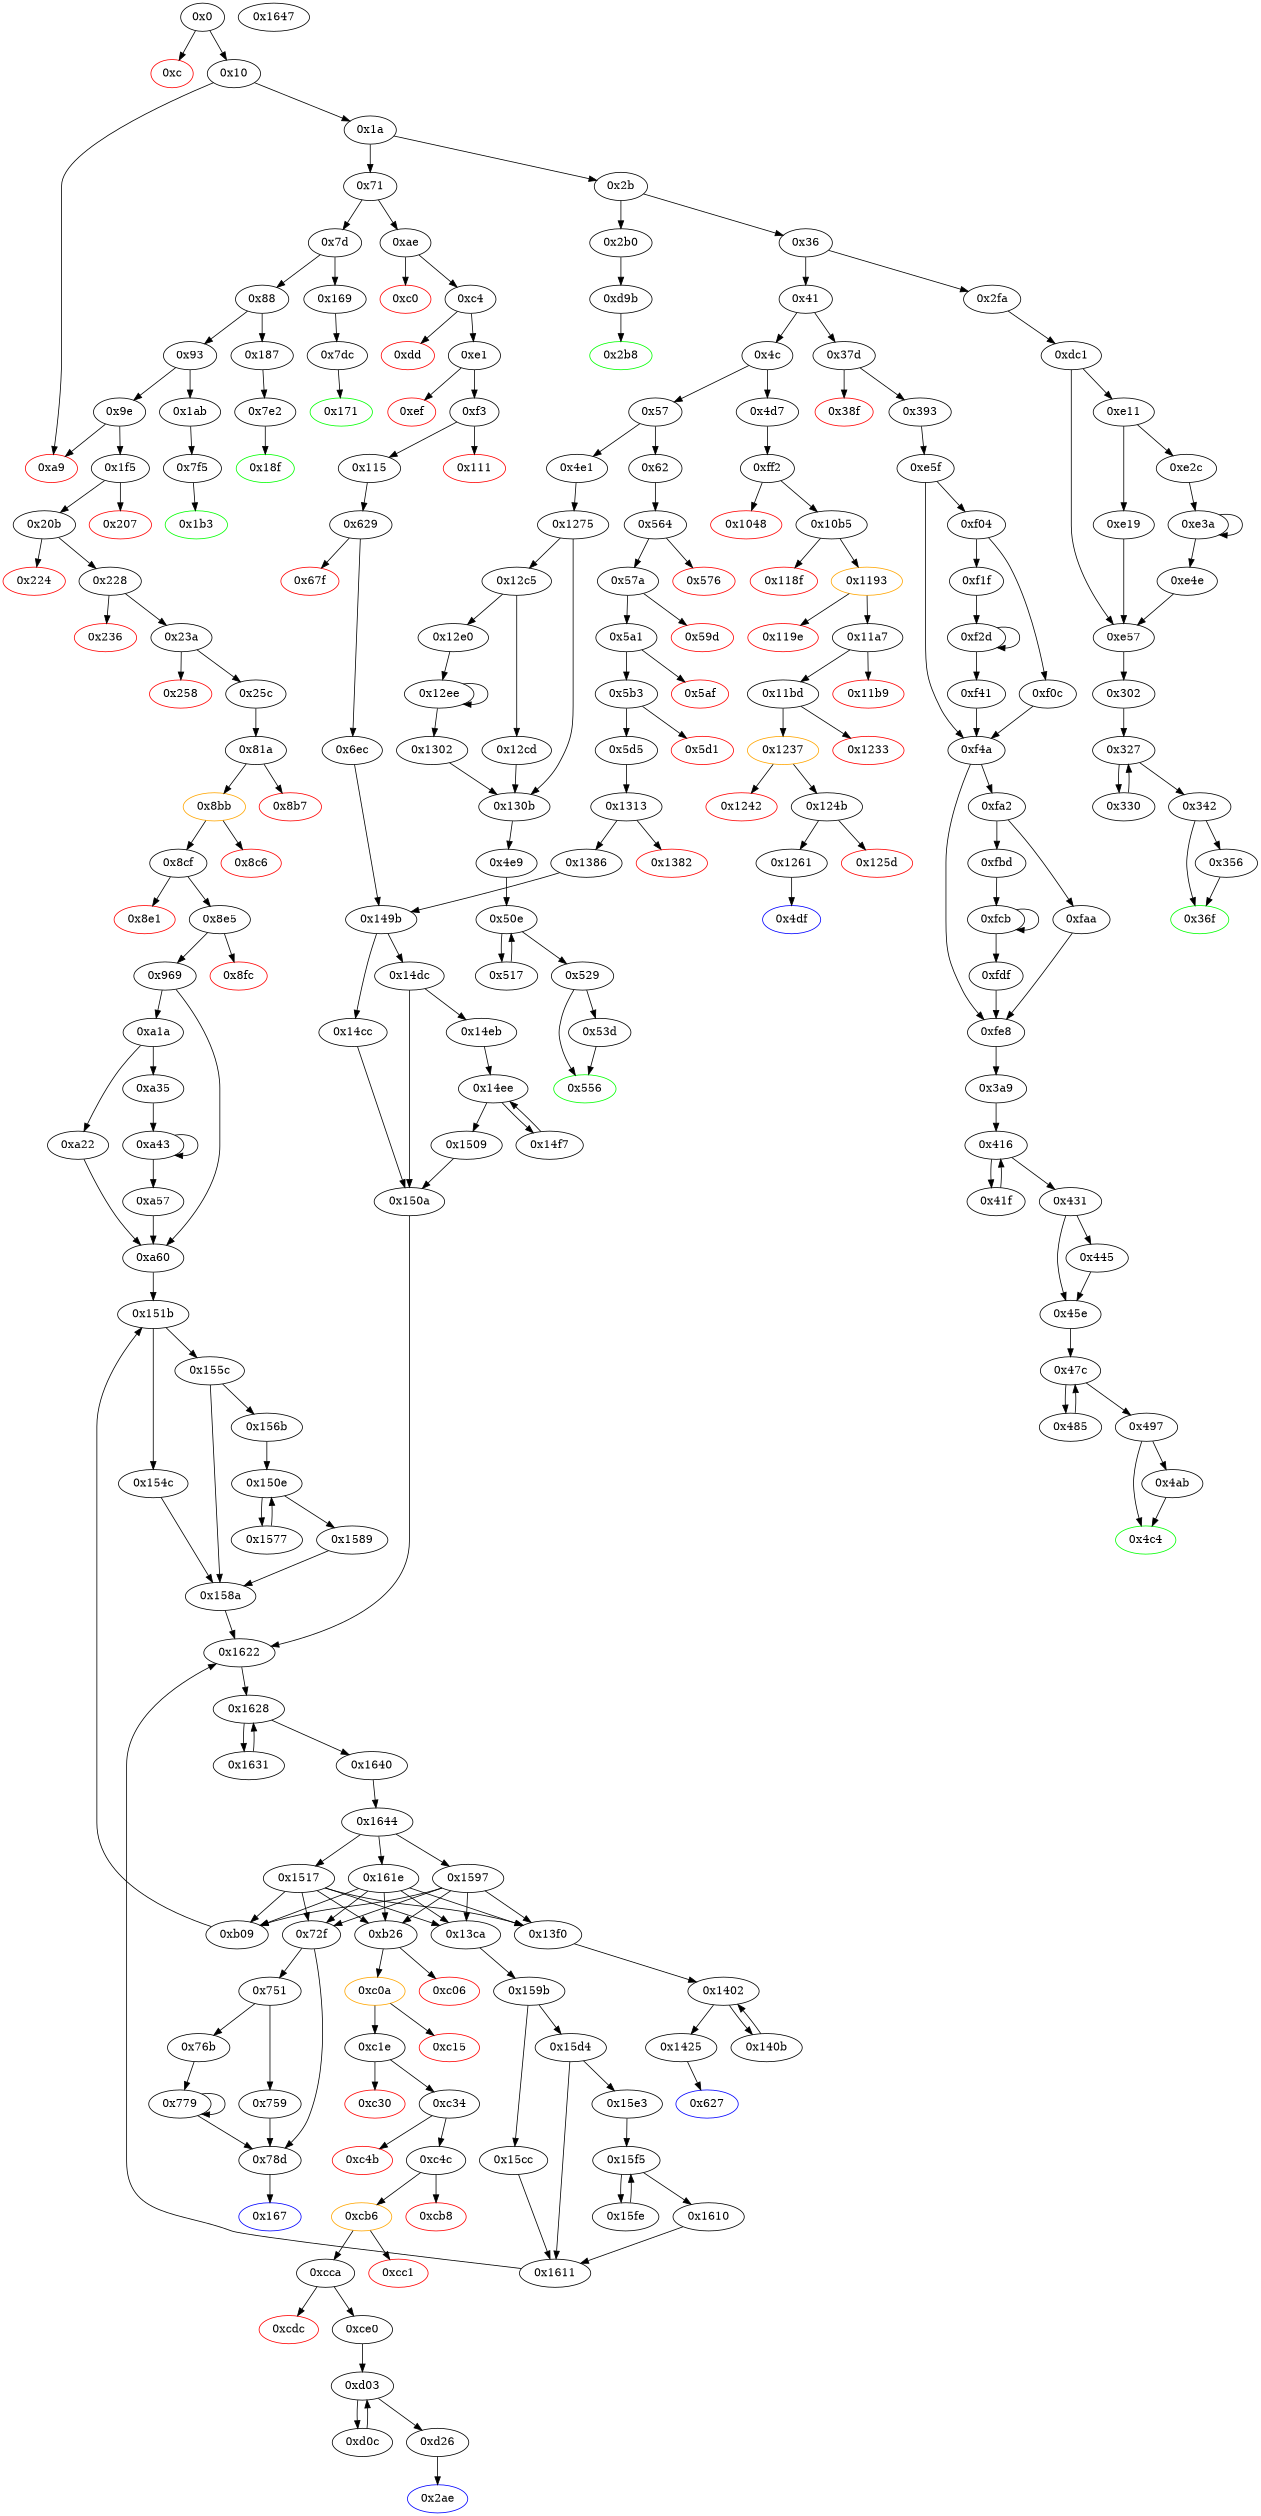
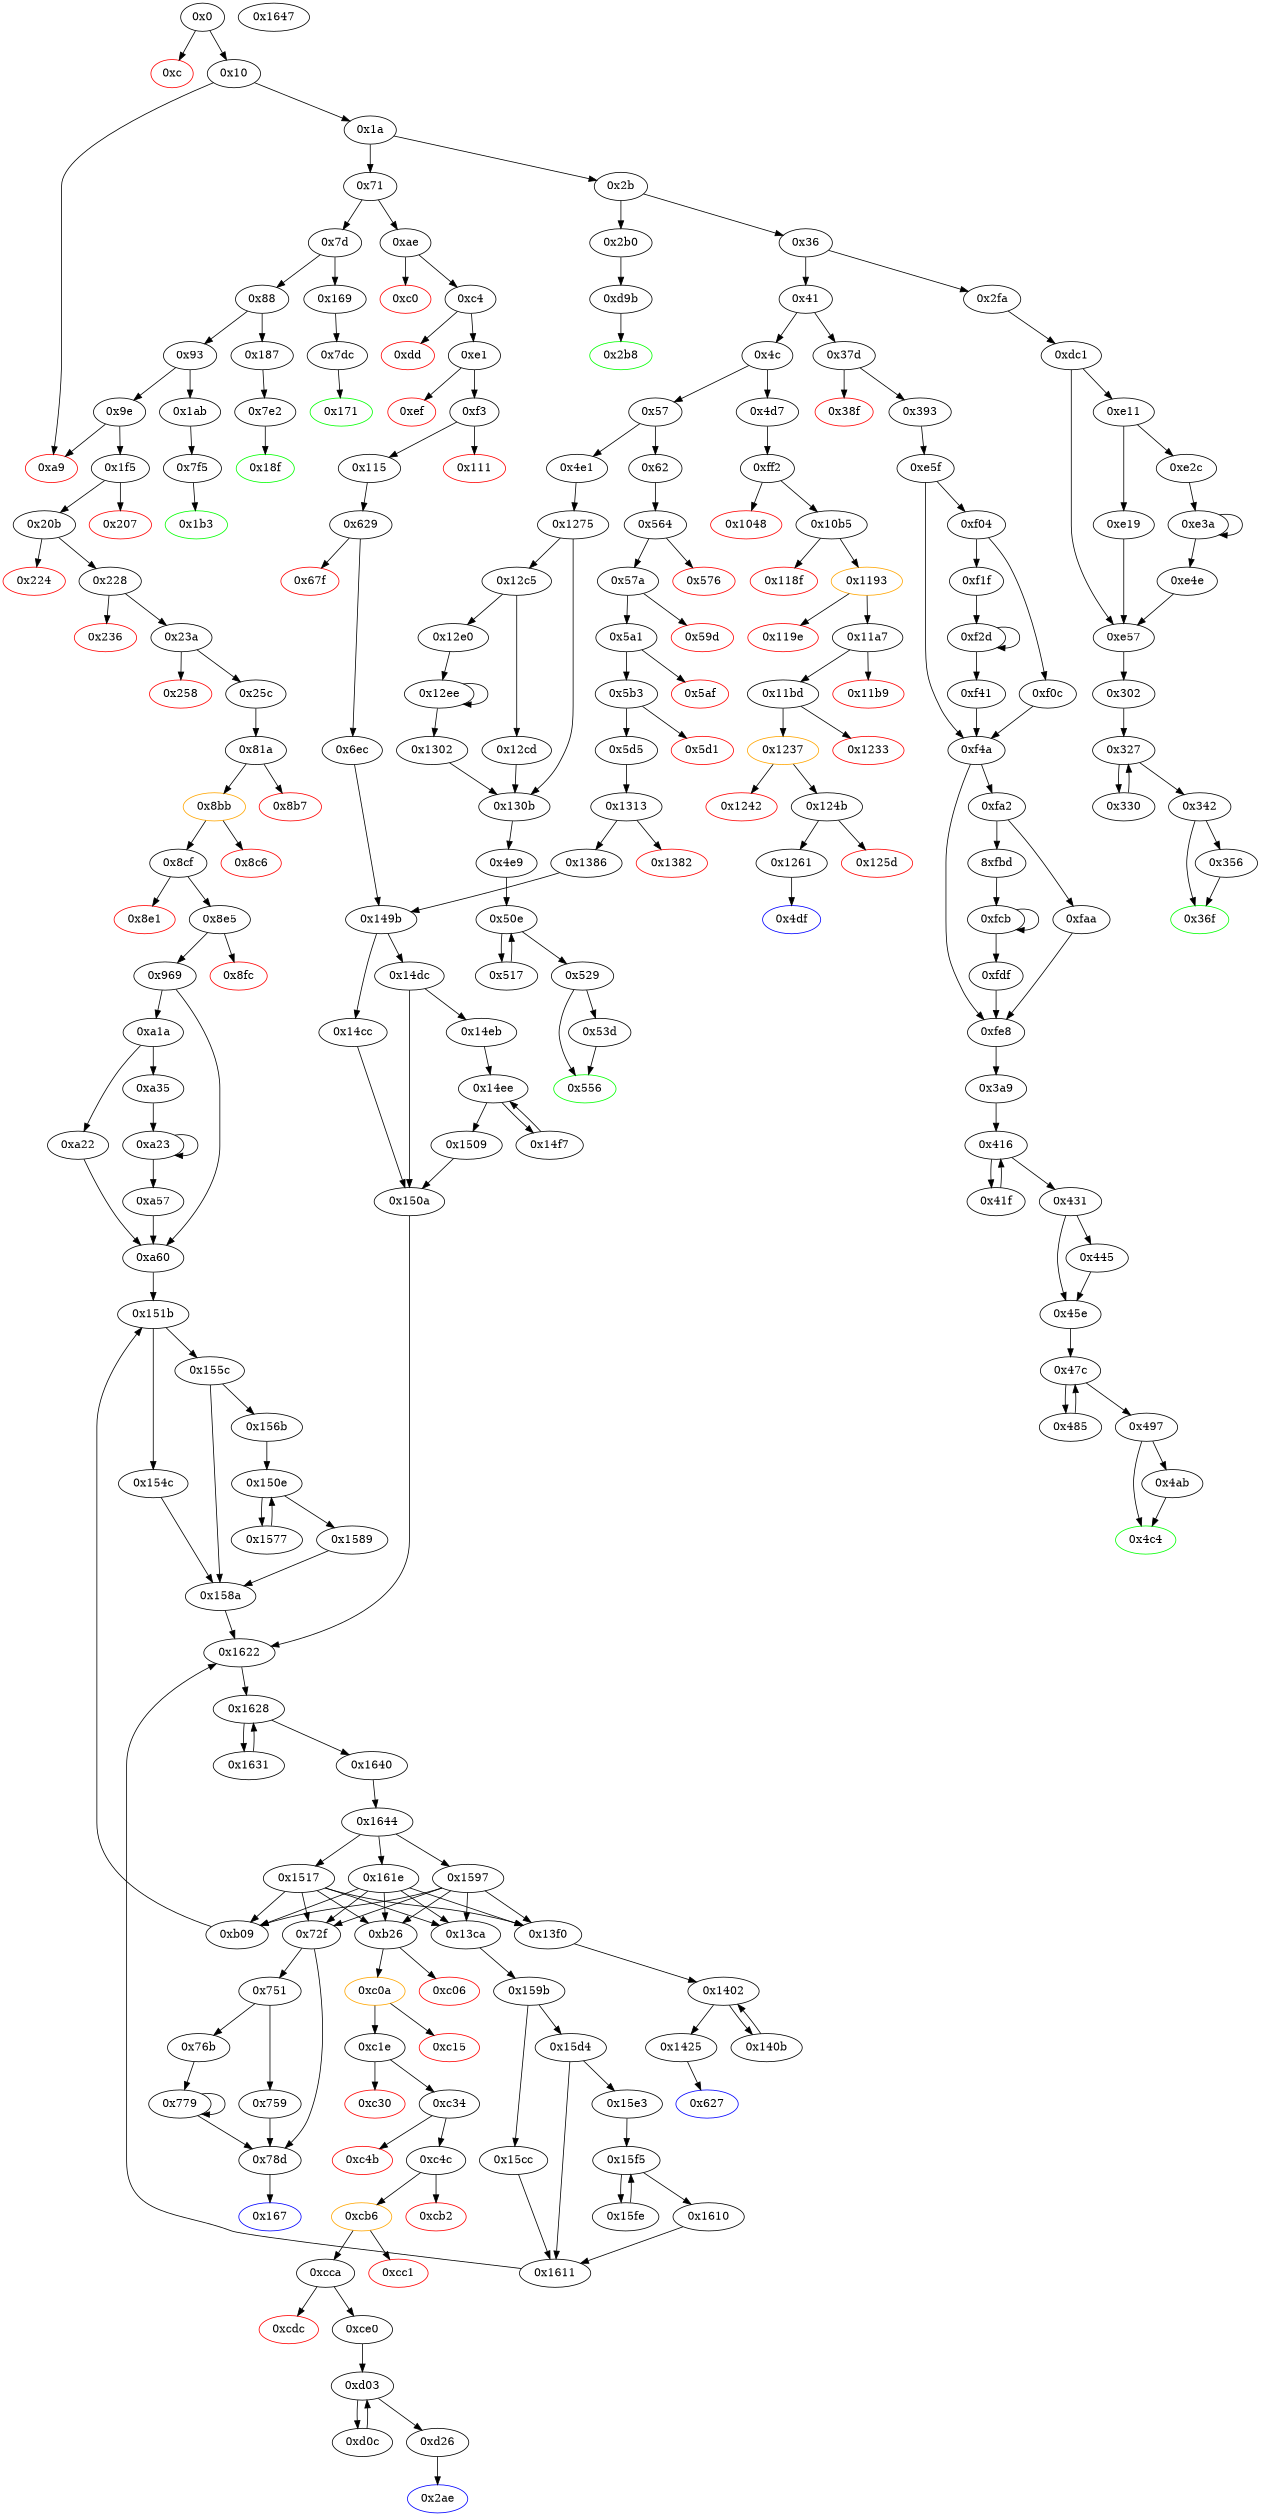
(997, 863) -> (997, 863)
(153, 1145) -> (153, 1145)
(436, 2217) -> (436, 2217)
